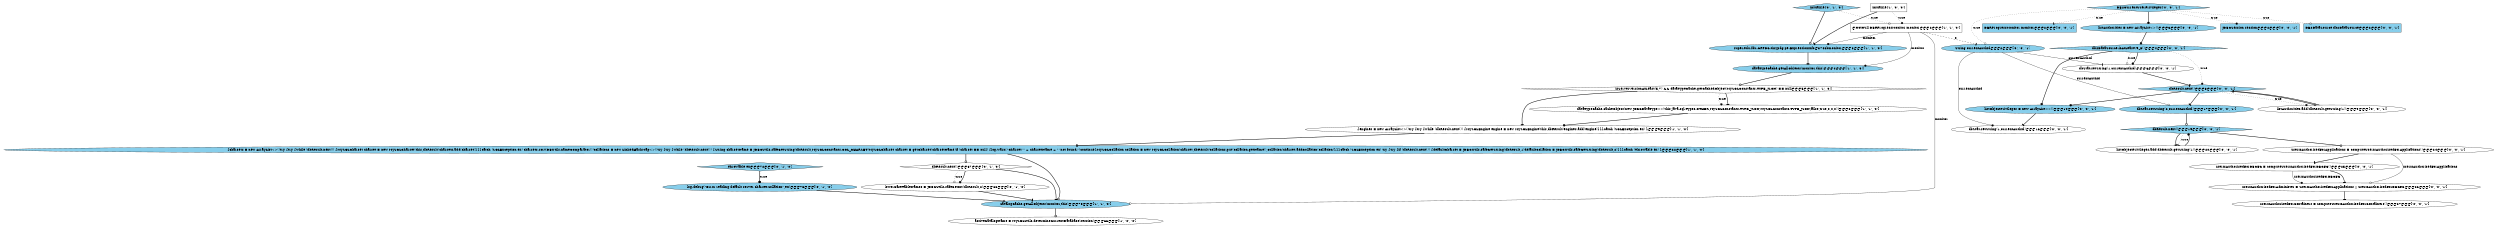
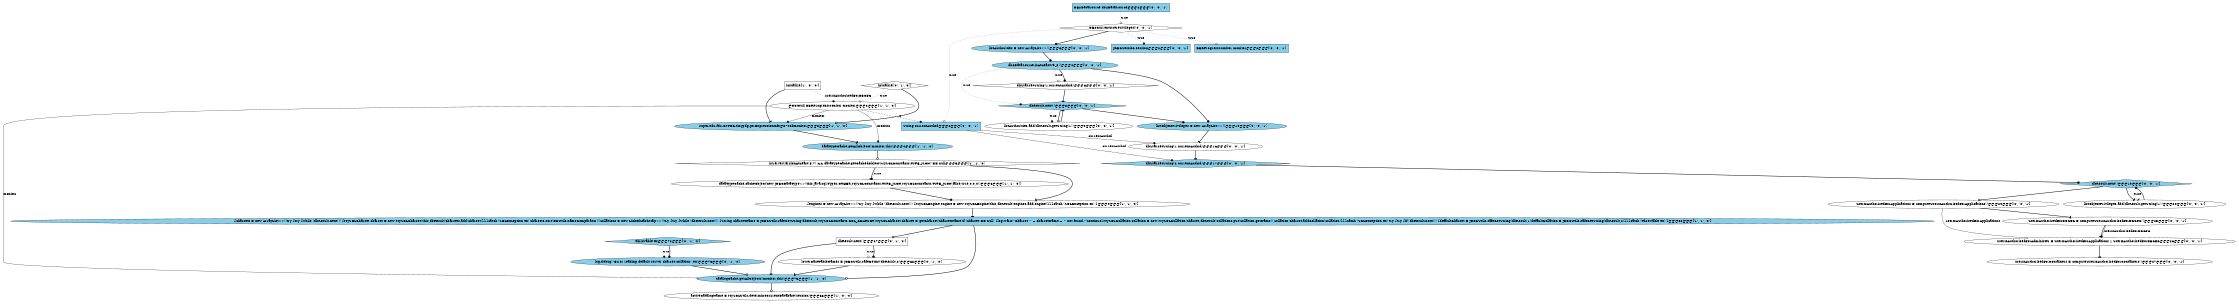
(1827, 8) -> (895, 86)
(2148, 8) -> (1121, 28)
(2093, 17) -> (1177, 37)
(2241, 17) -> (1121, 17)
(1902, 18) -> (848, 96)
(1906, 28) -> (842, 106)
(1950, 38) -> (891, 116)
(1993, 48) -> (941, 126)
(2139, 48) -> (1055, 65)
(2059, 58) -> none
(2128, 69) -> (1066, 86)
(2084, 82) -> (1069, 146)
(2195, 98) -> (1196, 154)
(2186, 109) -> (1196, 164)
(2186, 118) -> (1667, 174)
(966, 167) -> (872, 242)
